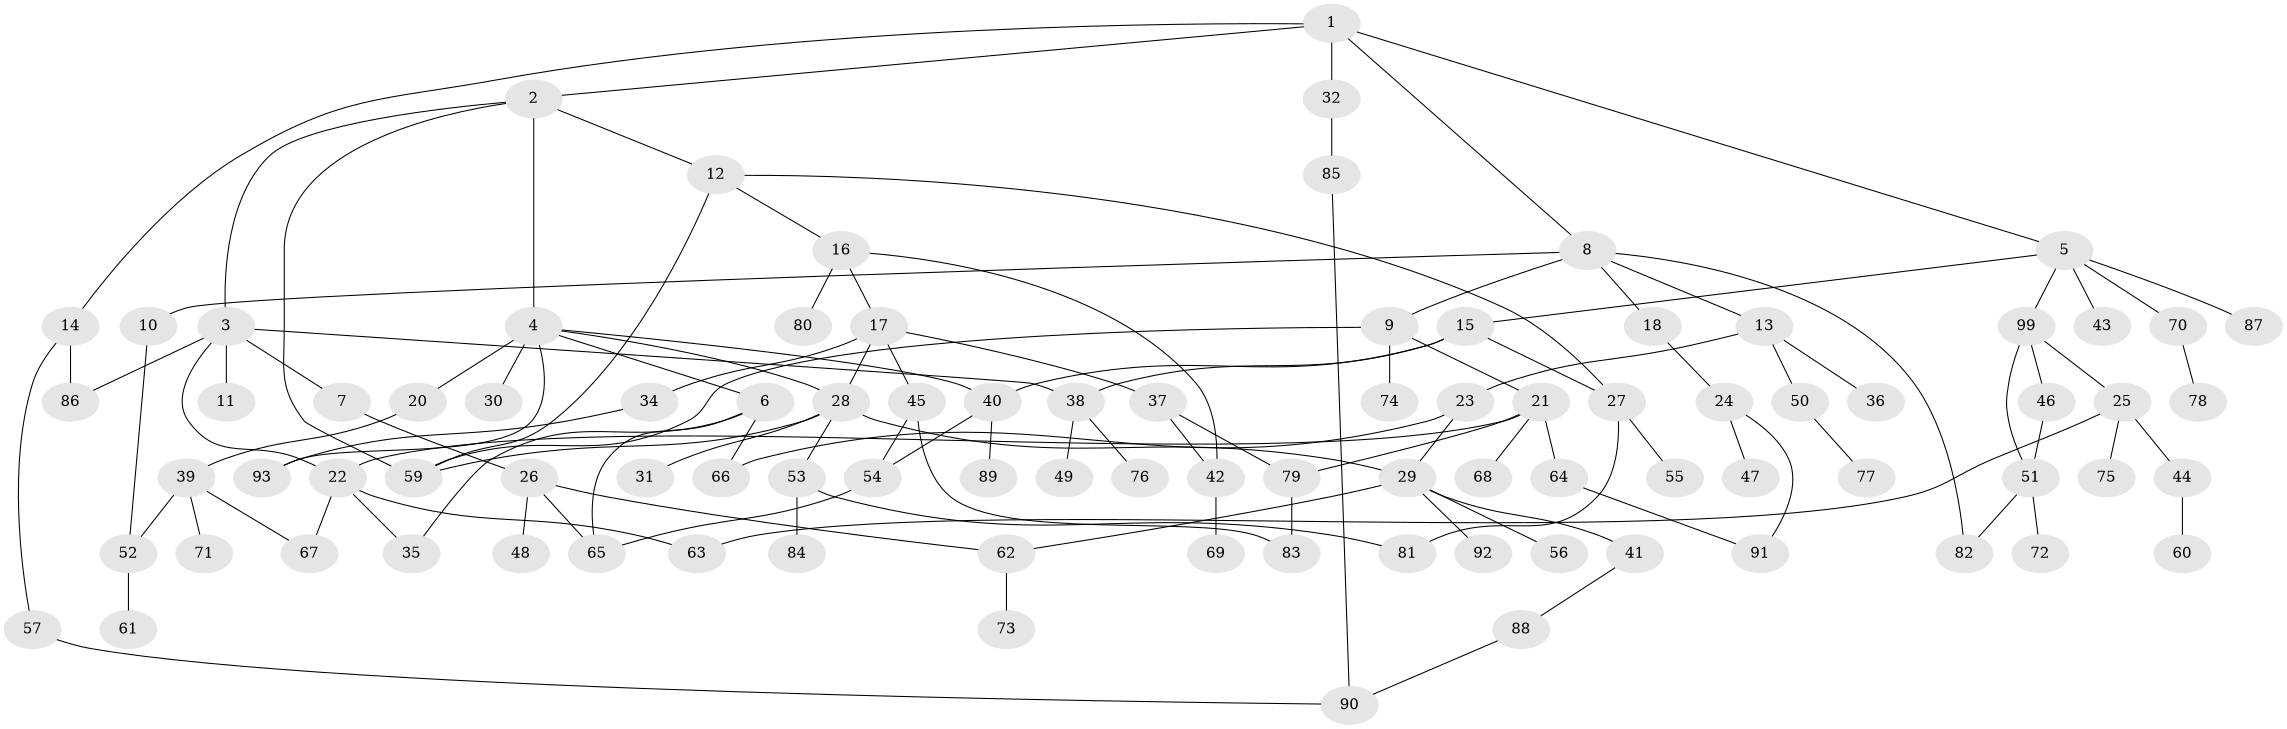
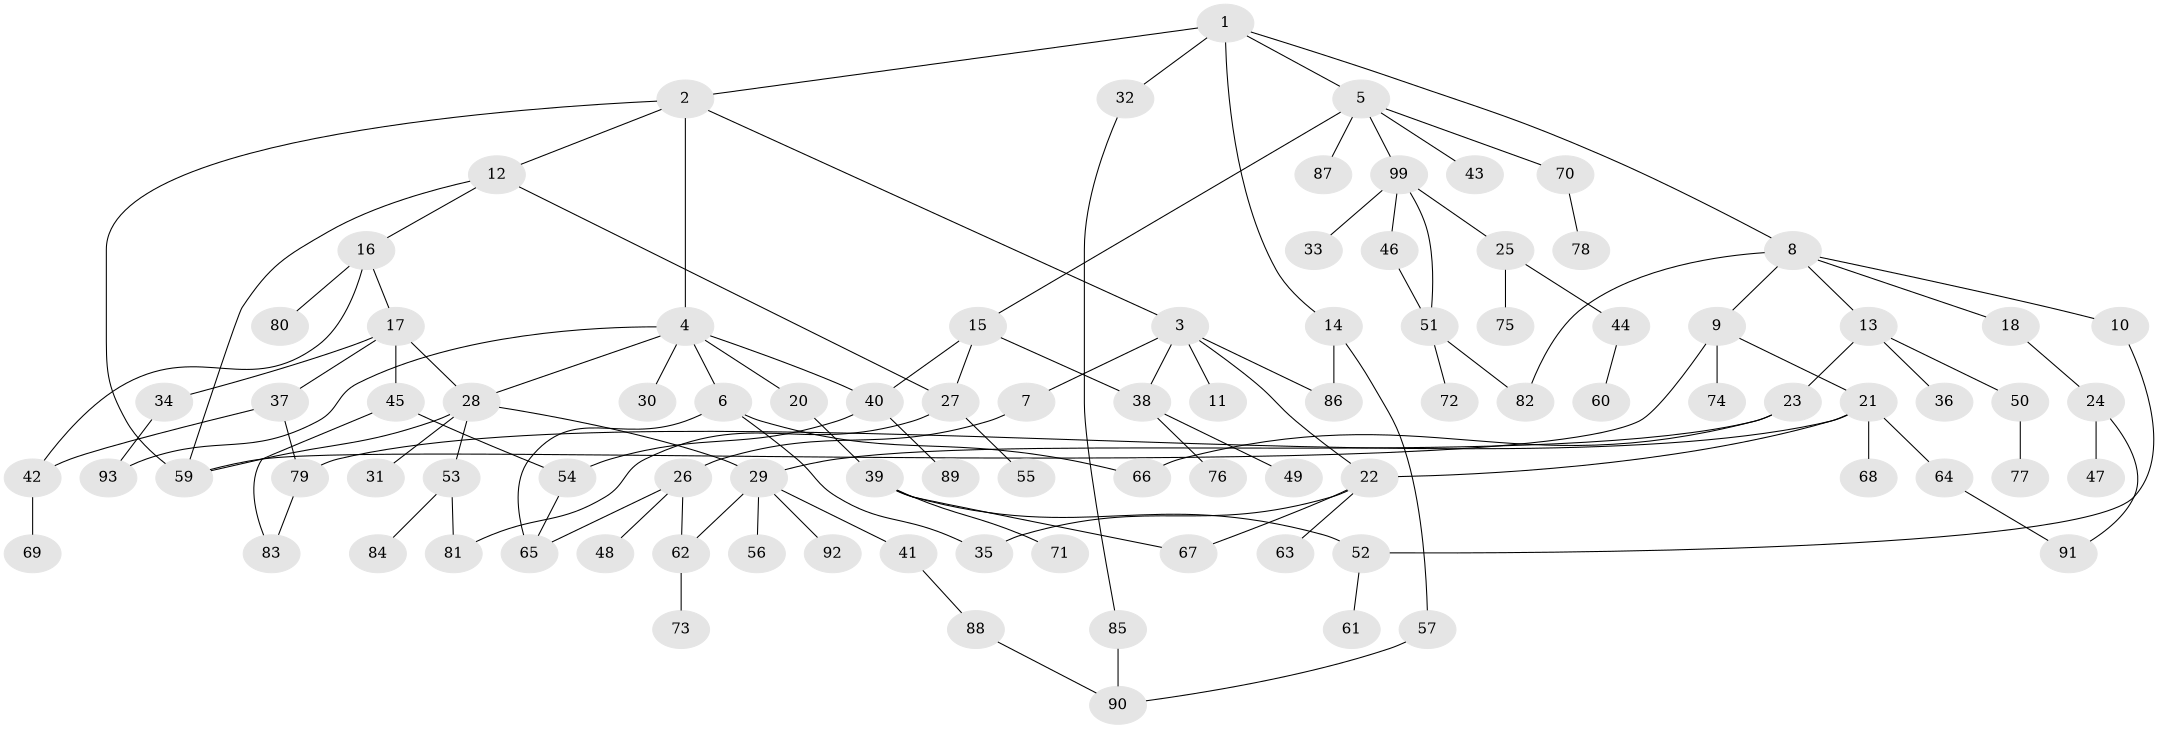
none -> (1314, 251)
(1419, 522) -> none
